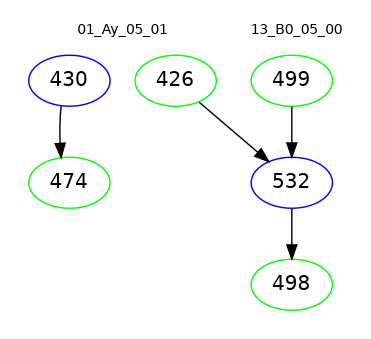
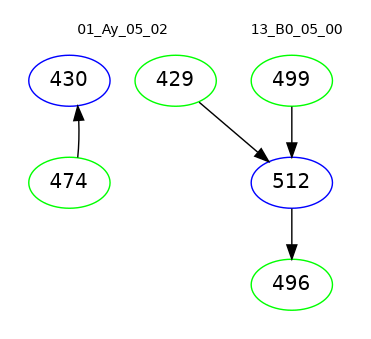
(123, 30) -> (123, 30)
(176, 81) -> (176, 81)
(60, 125) -> (79, 139)
(292, 183) -> (292, 183)
(292, 285) -> (292, 285)
